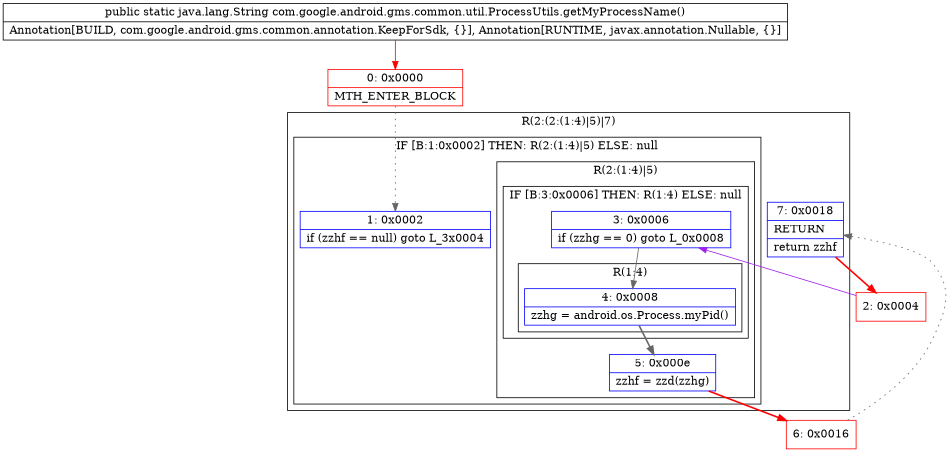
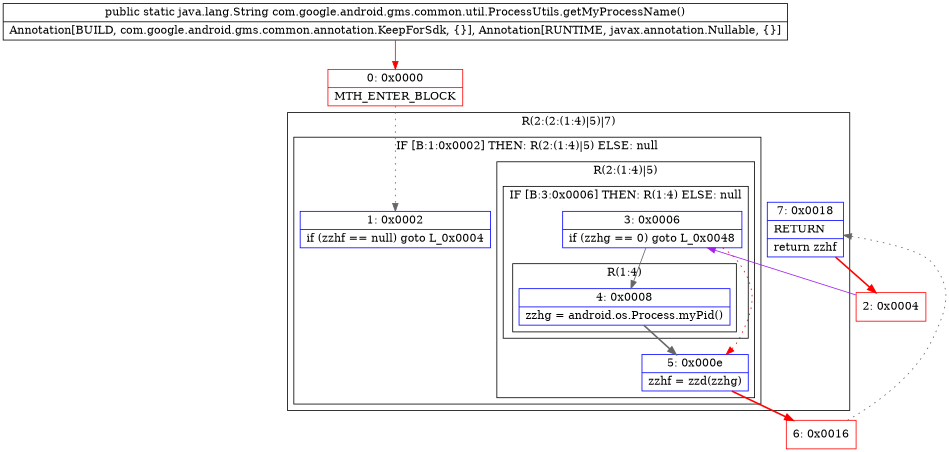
(395, 238) -> (395, 238)
(641, 238) -> (652, 238)
none -> (743, 269)
